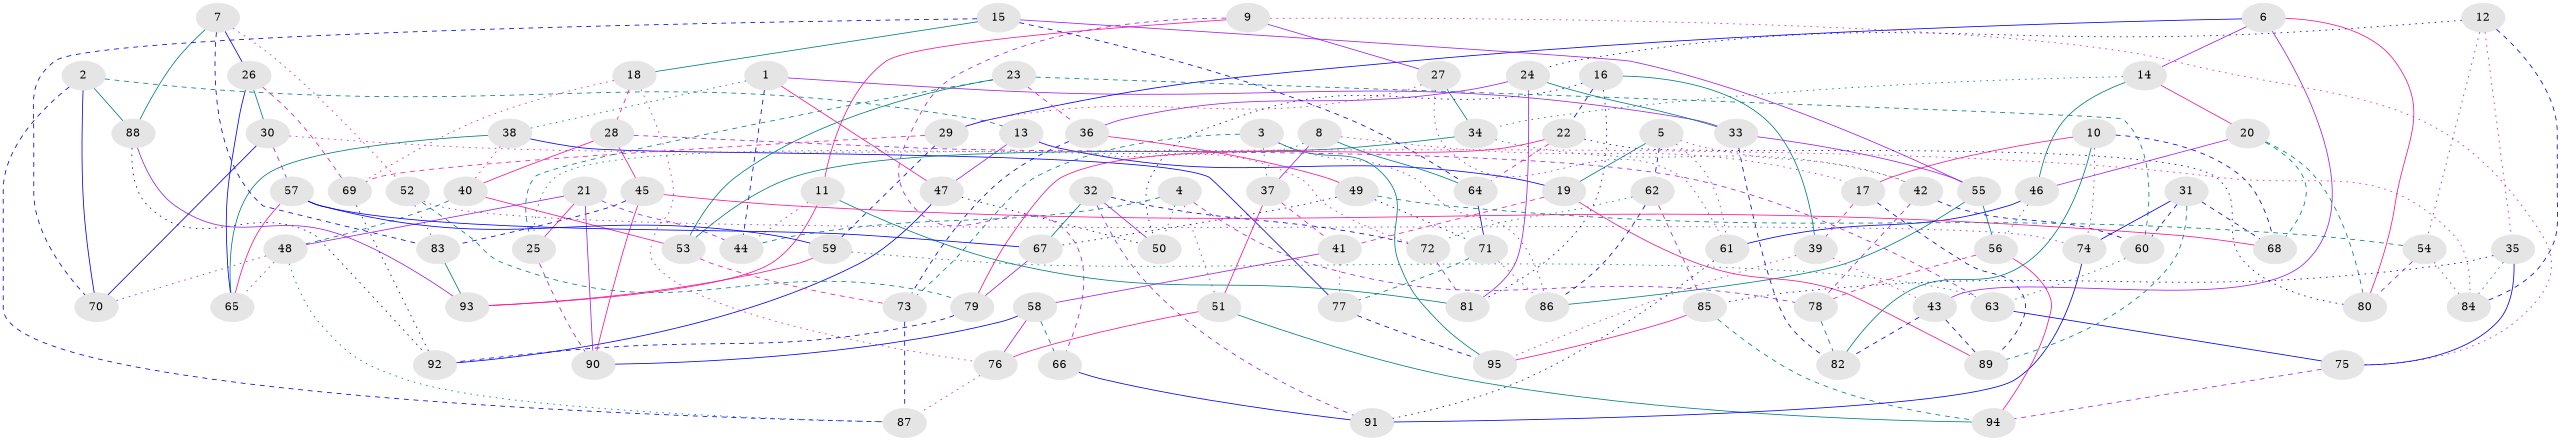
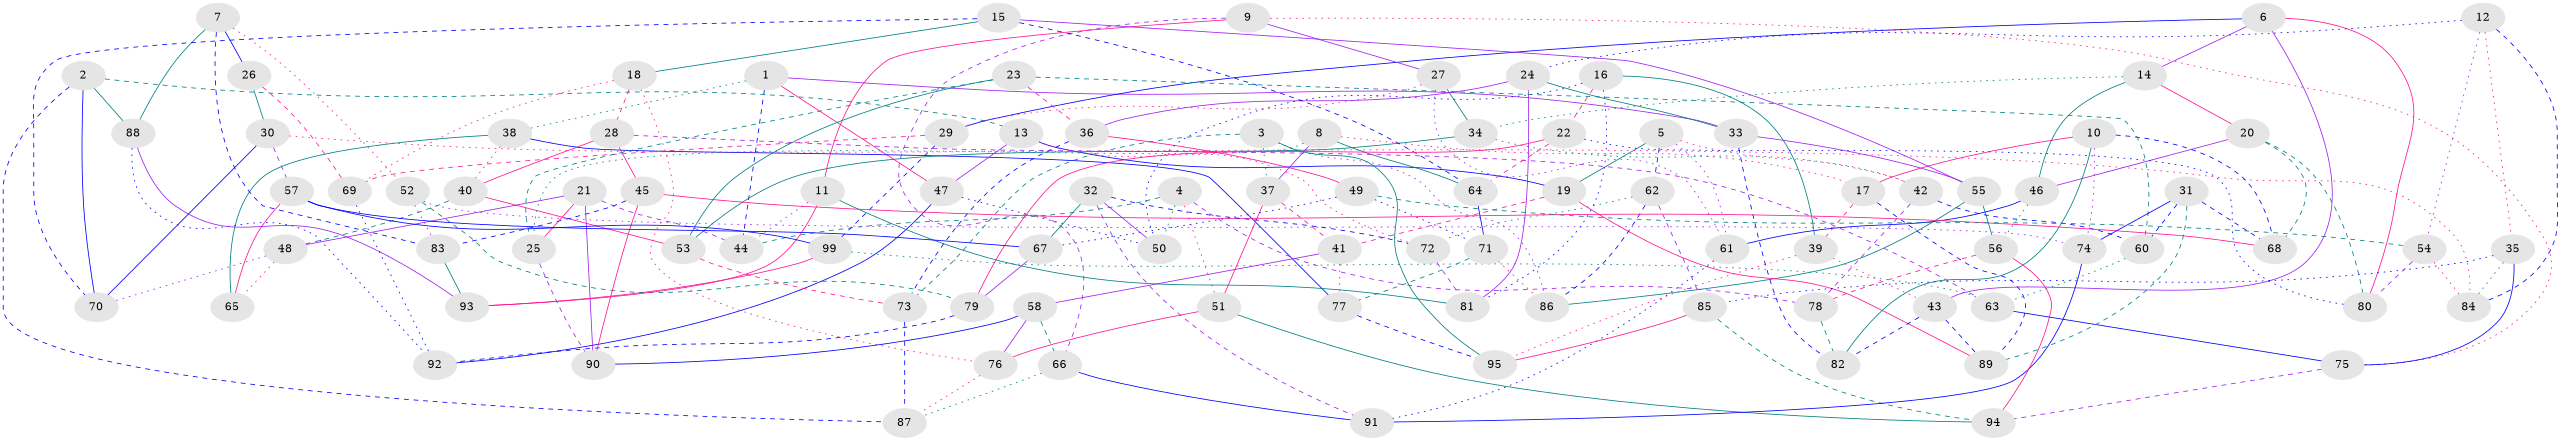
(1583, 105) -> (1583, 105)
(228, 191) -> none
(830, 249) -> (830, 249)
(558, 404) -> (983, 395)
